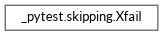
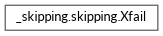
(82, 18) -> (82, 18)
